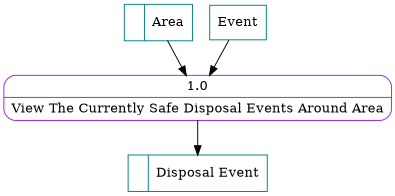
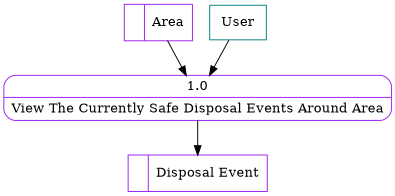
(158, 23) -> (158, 23)
(238, 23) -> (238, 23)
(198, 173) -> (198, 173)
